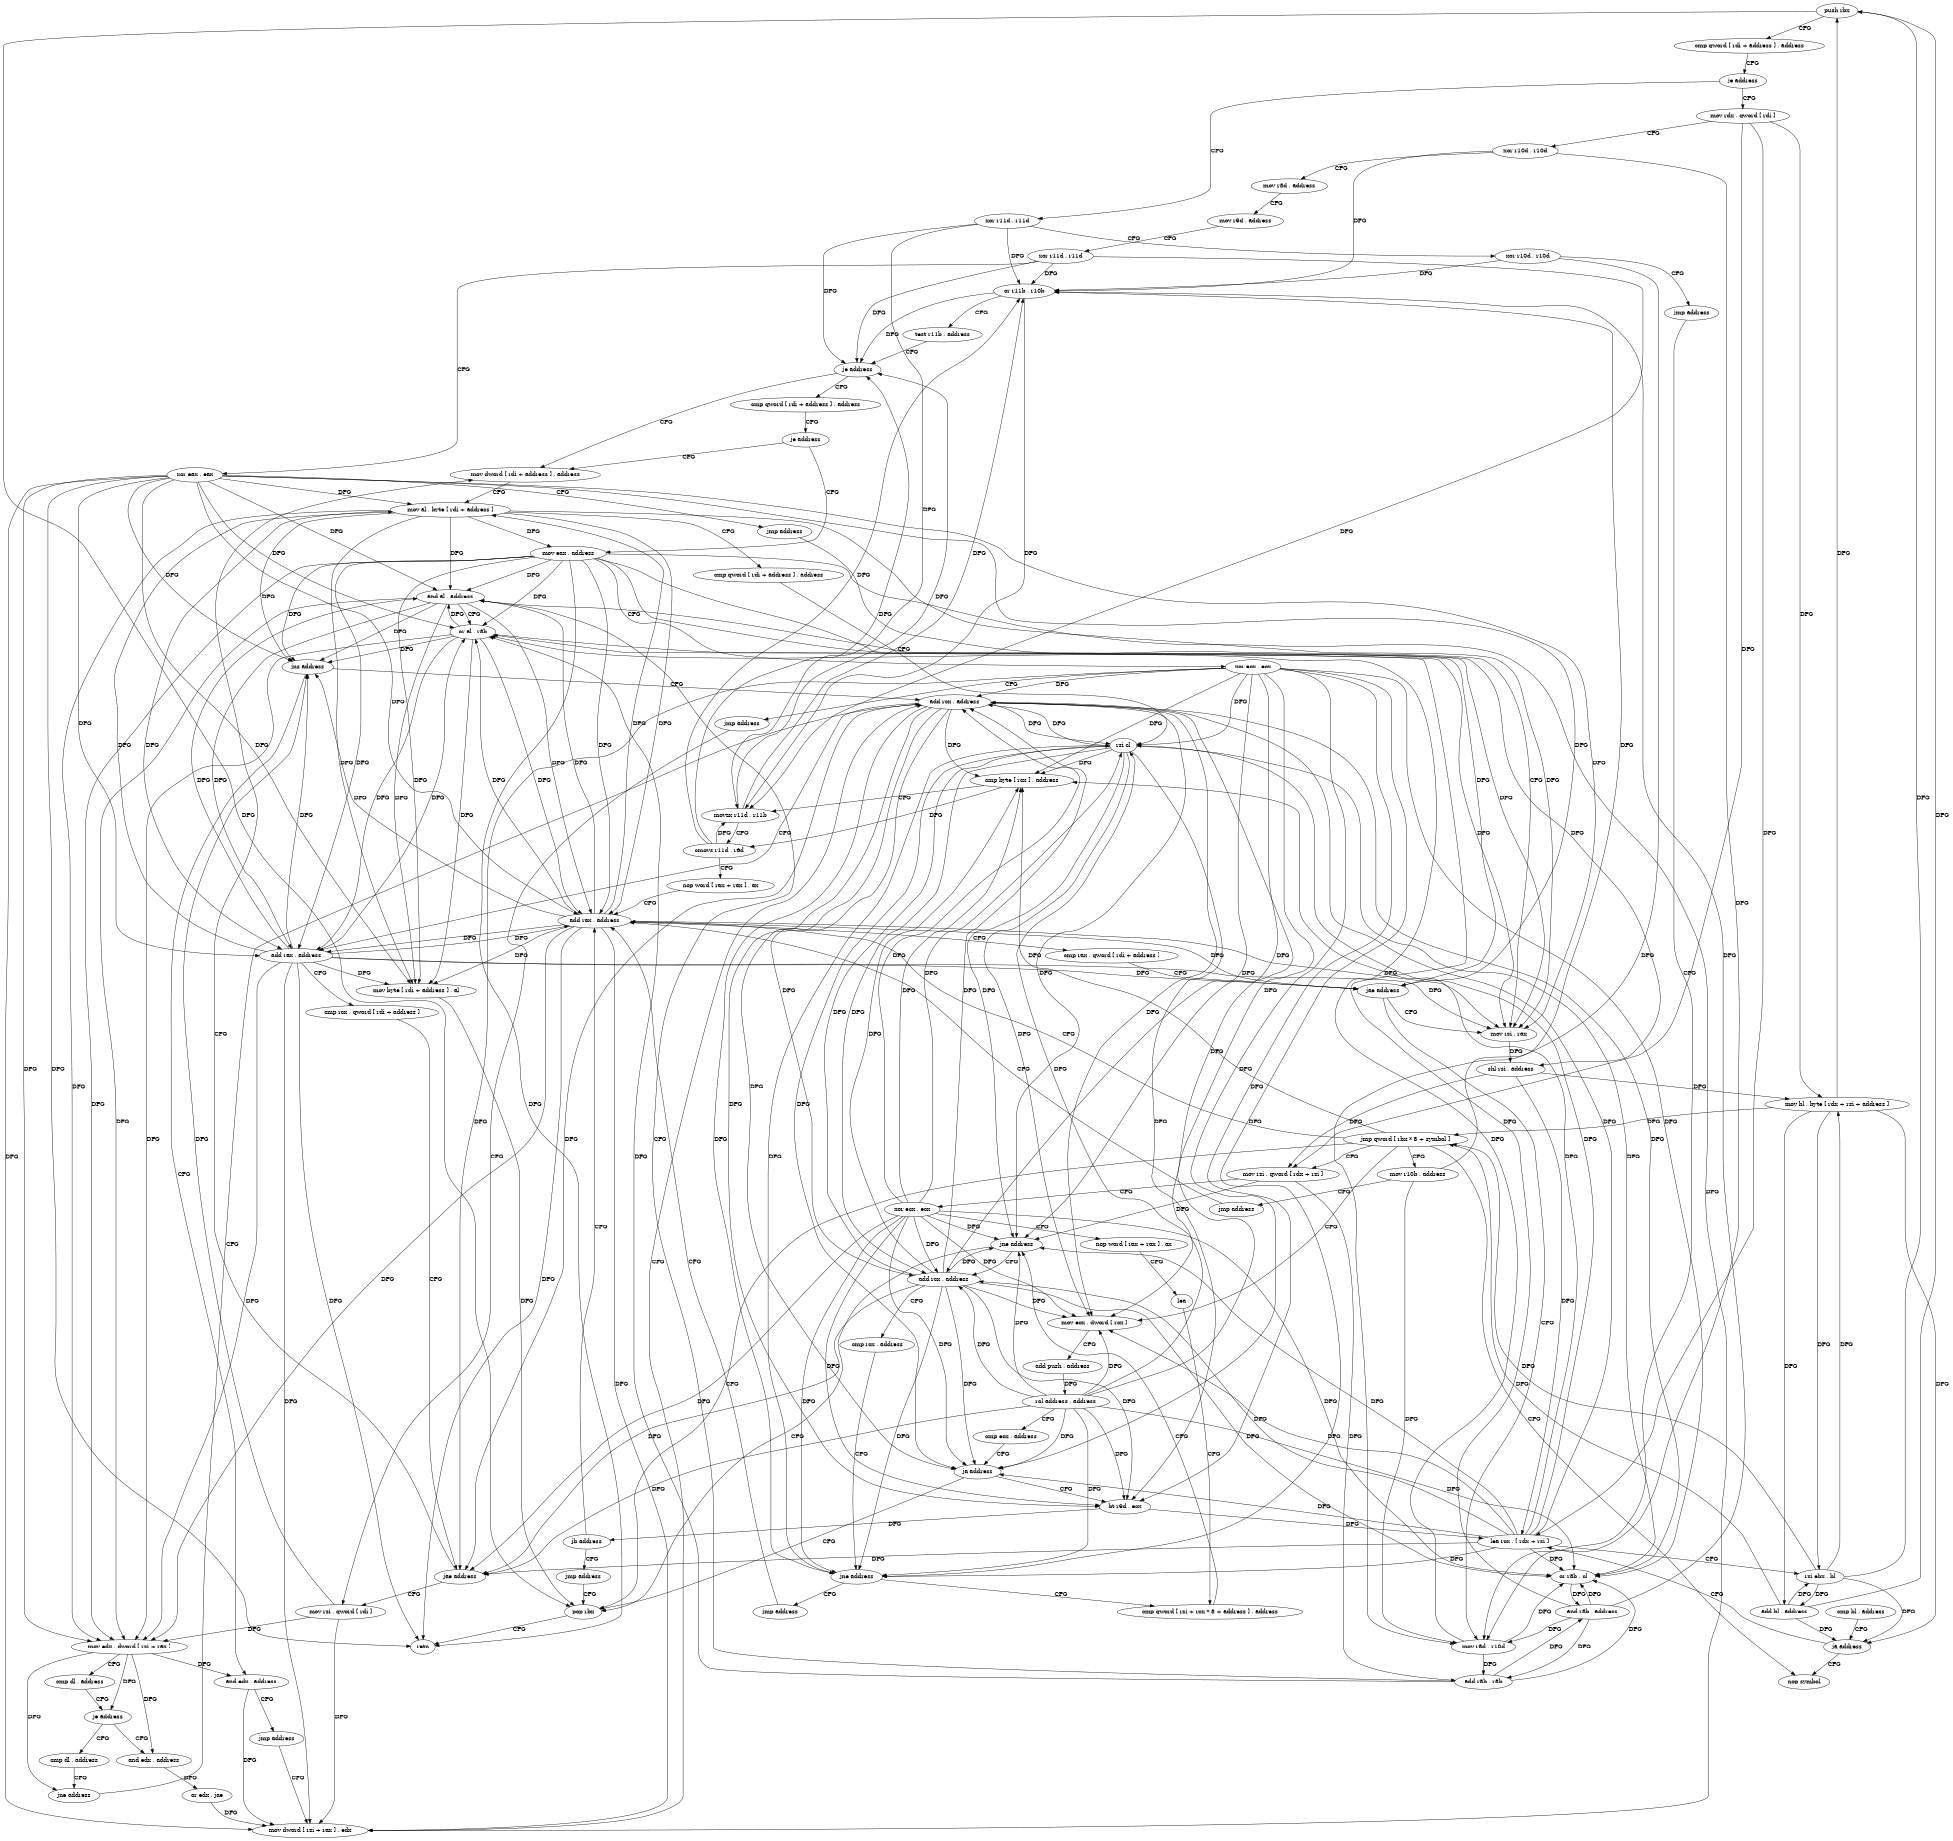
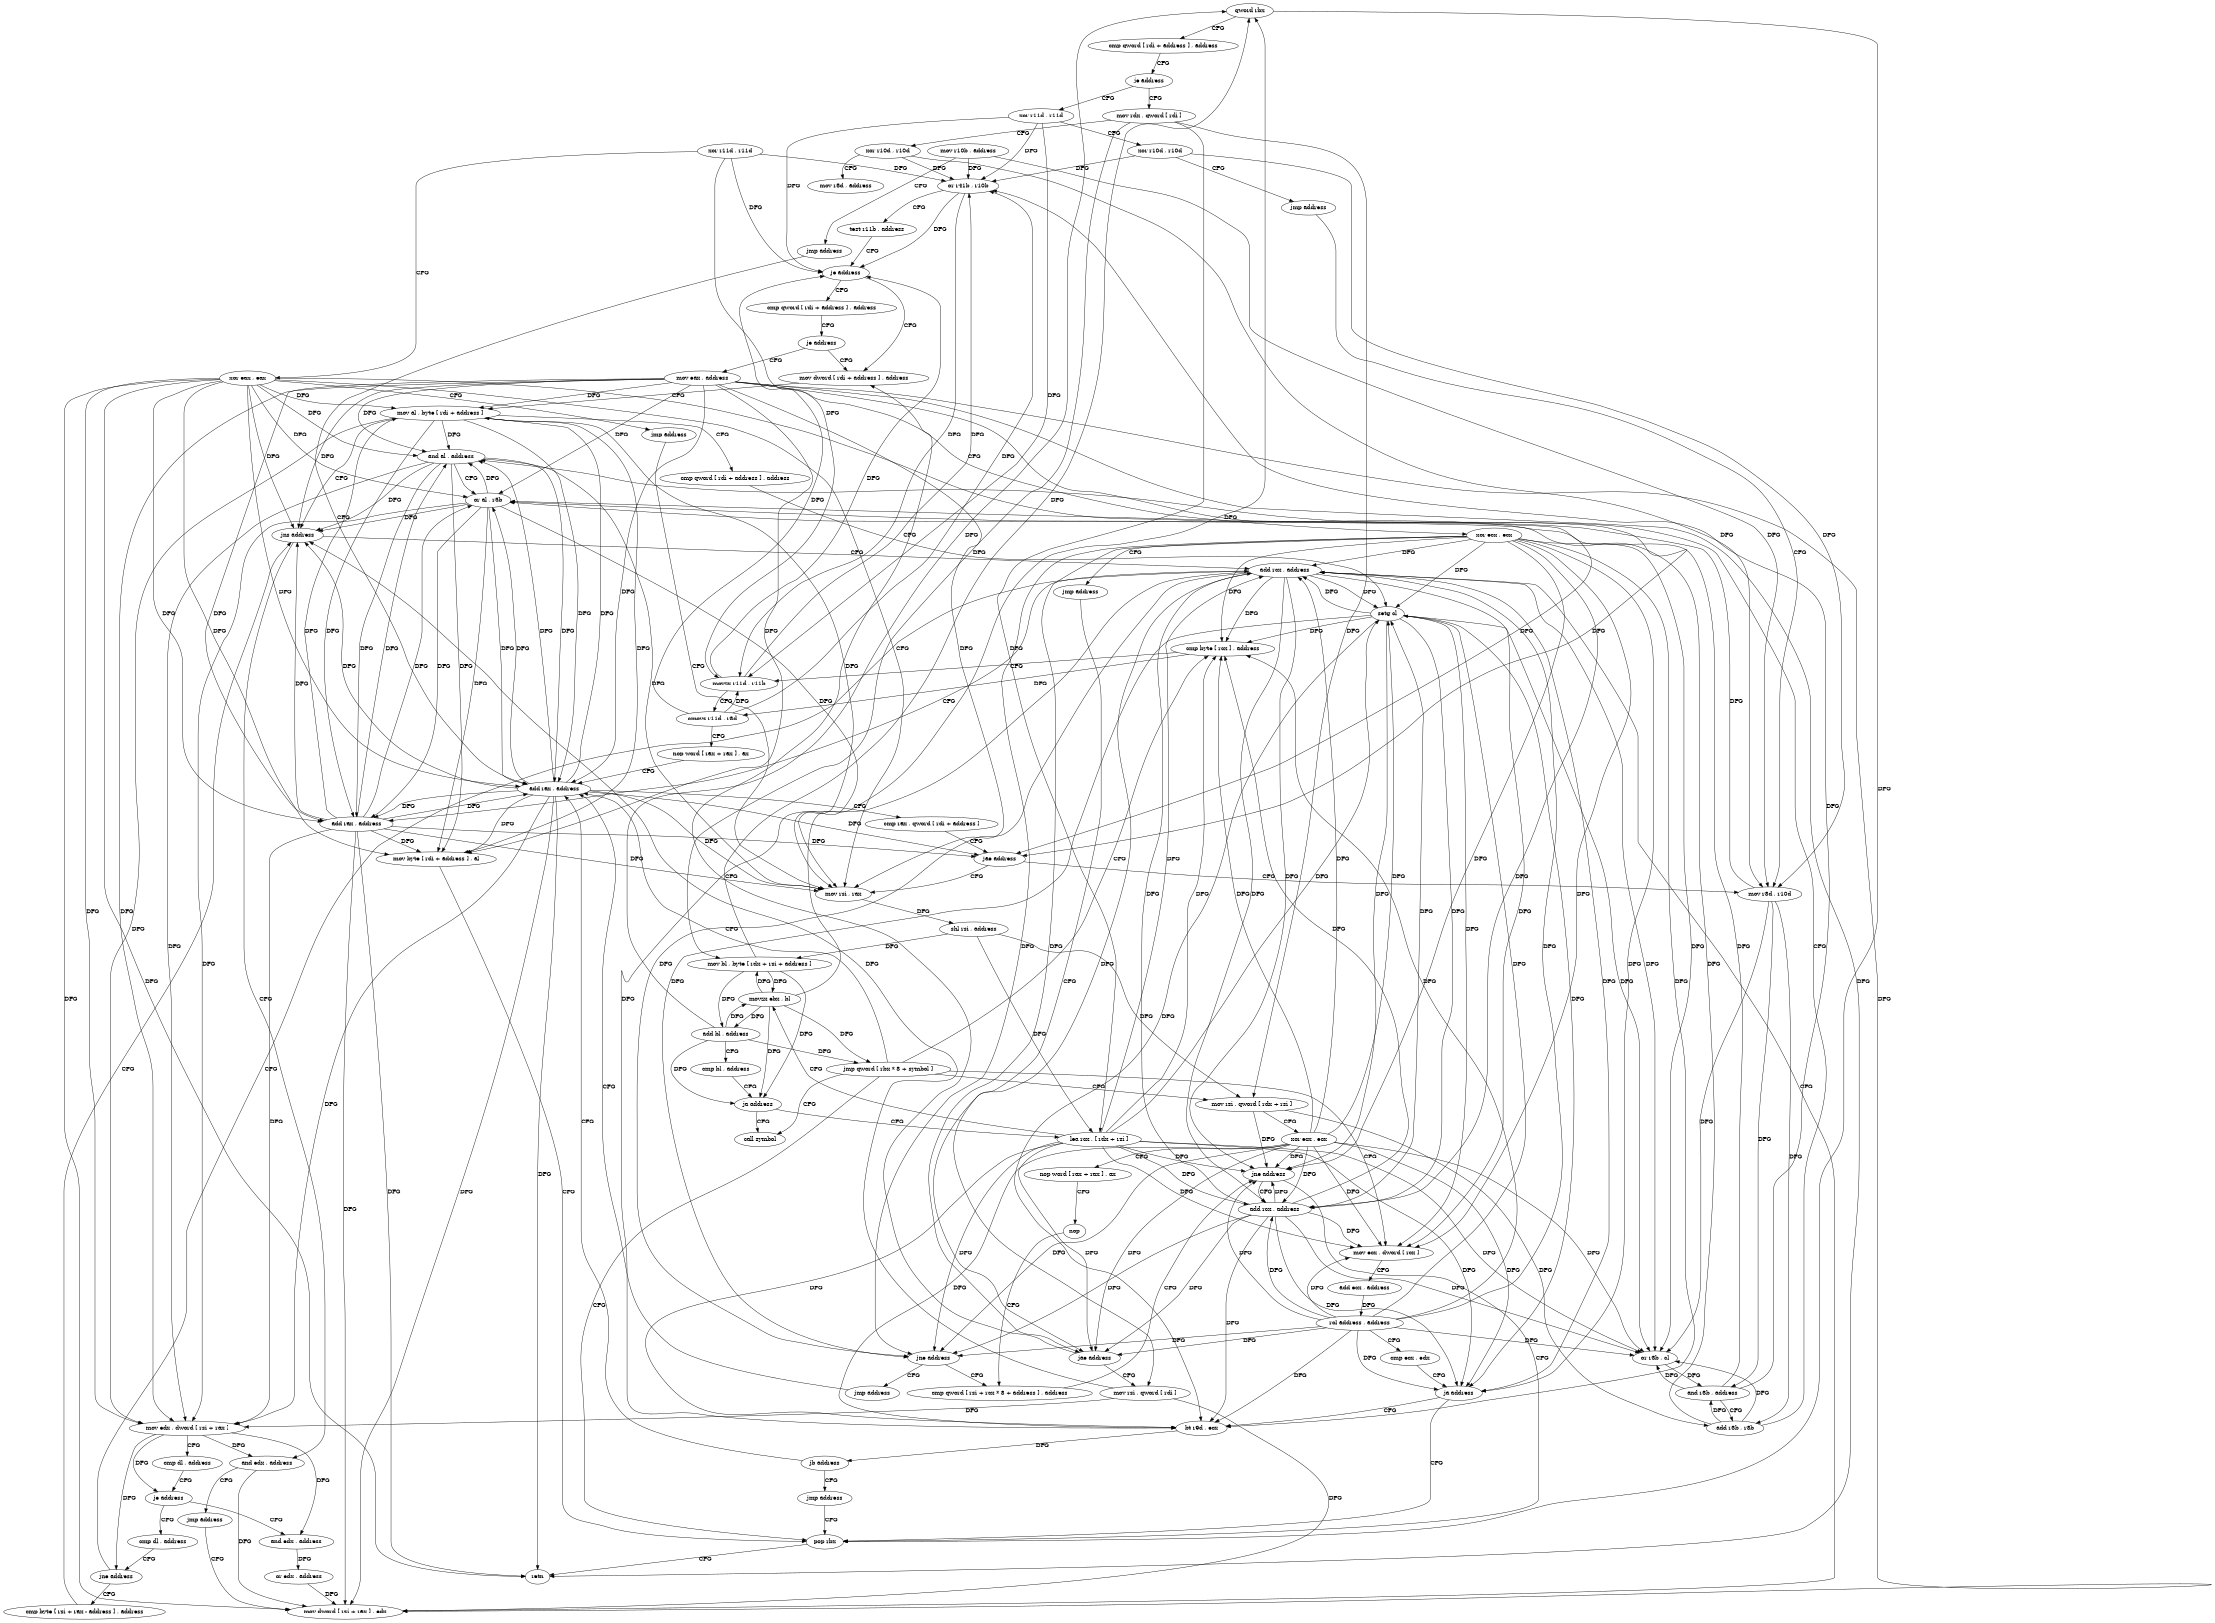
(1837, 11) -> (1250, 11)
(1245, 221) -> none
(1024, 291) -> (968, 186)
(508, 531) -> (578, 395)
(268, 597) -> (341, 478)
(473, 632) -> (488, 500)
(1480, 669) -> (652, 671)
(1123, 746) -> (1387, 614)
(1599, 763) -> (903, 649)
(719, 851) -> (712, 719)
(1035, 956) -> (1120, 859)
none -> (1432, 1001)
(372, 1013) -> none
none -> (726, 1050)
(1616, 1125) -> none
(1411, 1155) -> none
(527, 1301) -> (569, 1192)
(1182, 1301) -> (1075, 1231)
(877, 1345) -> none
(1063, 1367) -> (1365, 1288)
(1011, 1437) -> (1410, 1358)
(1314, 1524) -> (664, 1380)
(1820, 1577) -> (770, 999)
none -> (85, 1612)
(1542, 1631) -> (1758, 1148)
(1584, 1647) -> (1736, 1411)
(1804, 1682) -> (760, 1139)
(207, 1796) -> (299, 1577)
